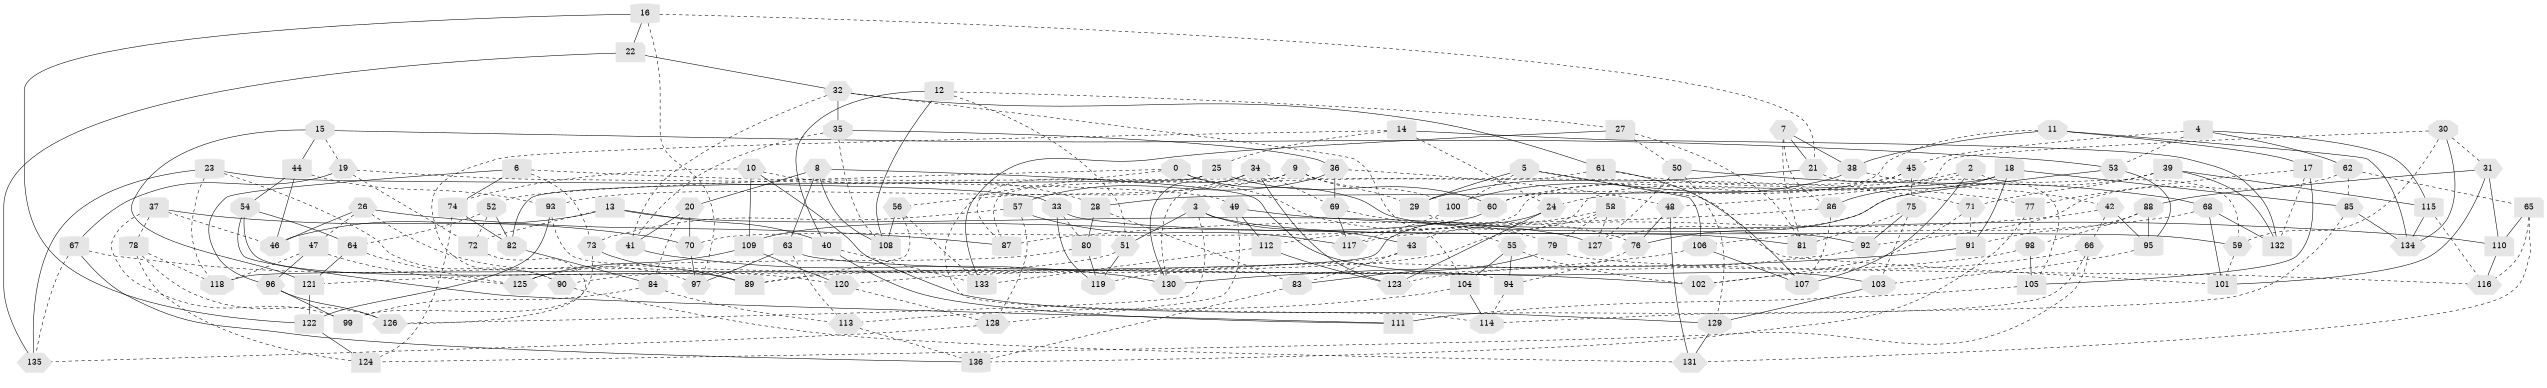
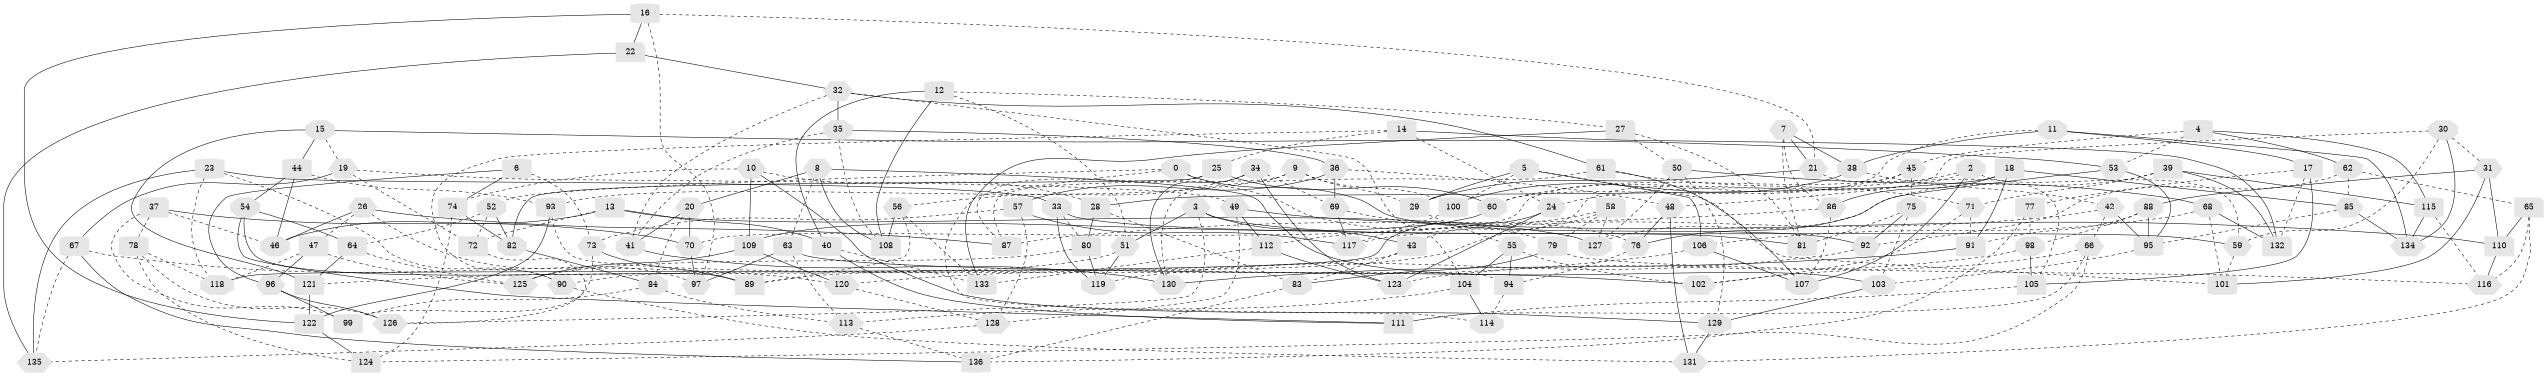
(1274, 179) -> none
(802, 209) -> (802, 209)
(2215, 246) -> (2215, 246)
(2003, 309) -> (2233, 230)
